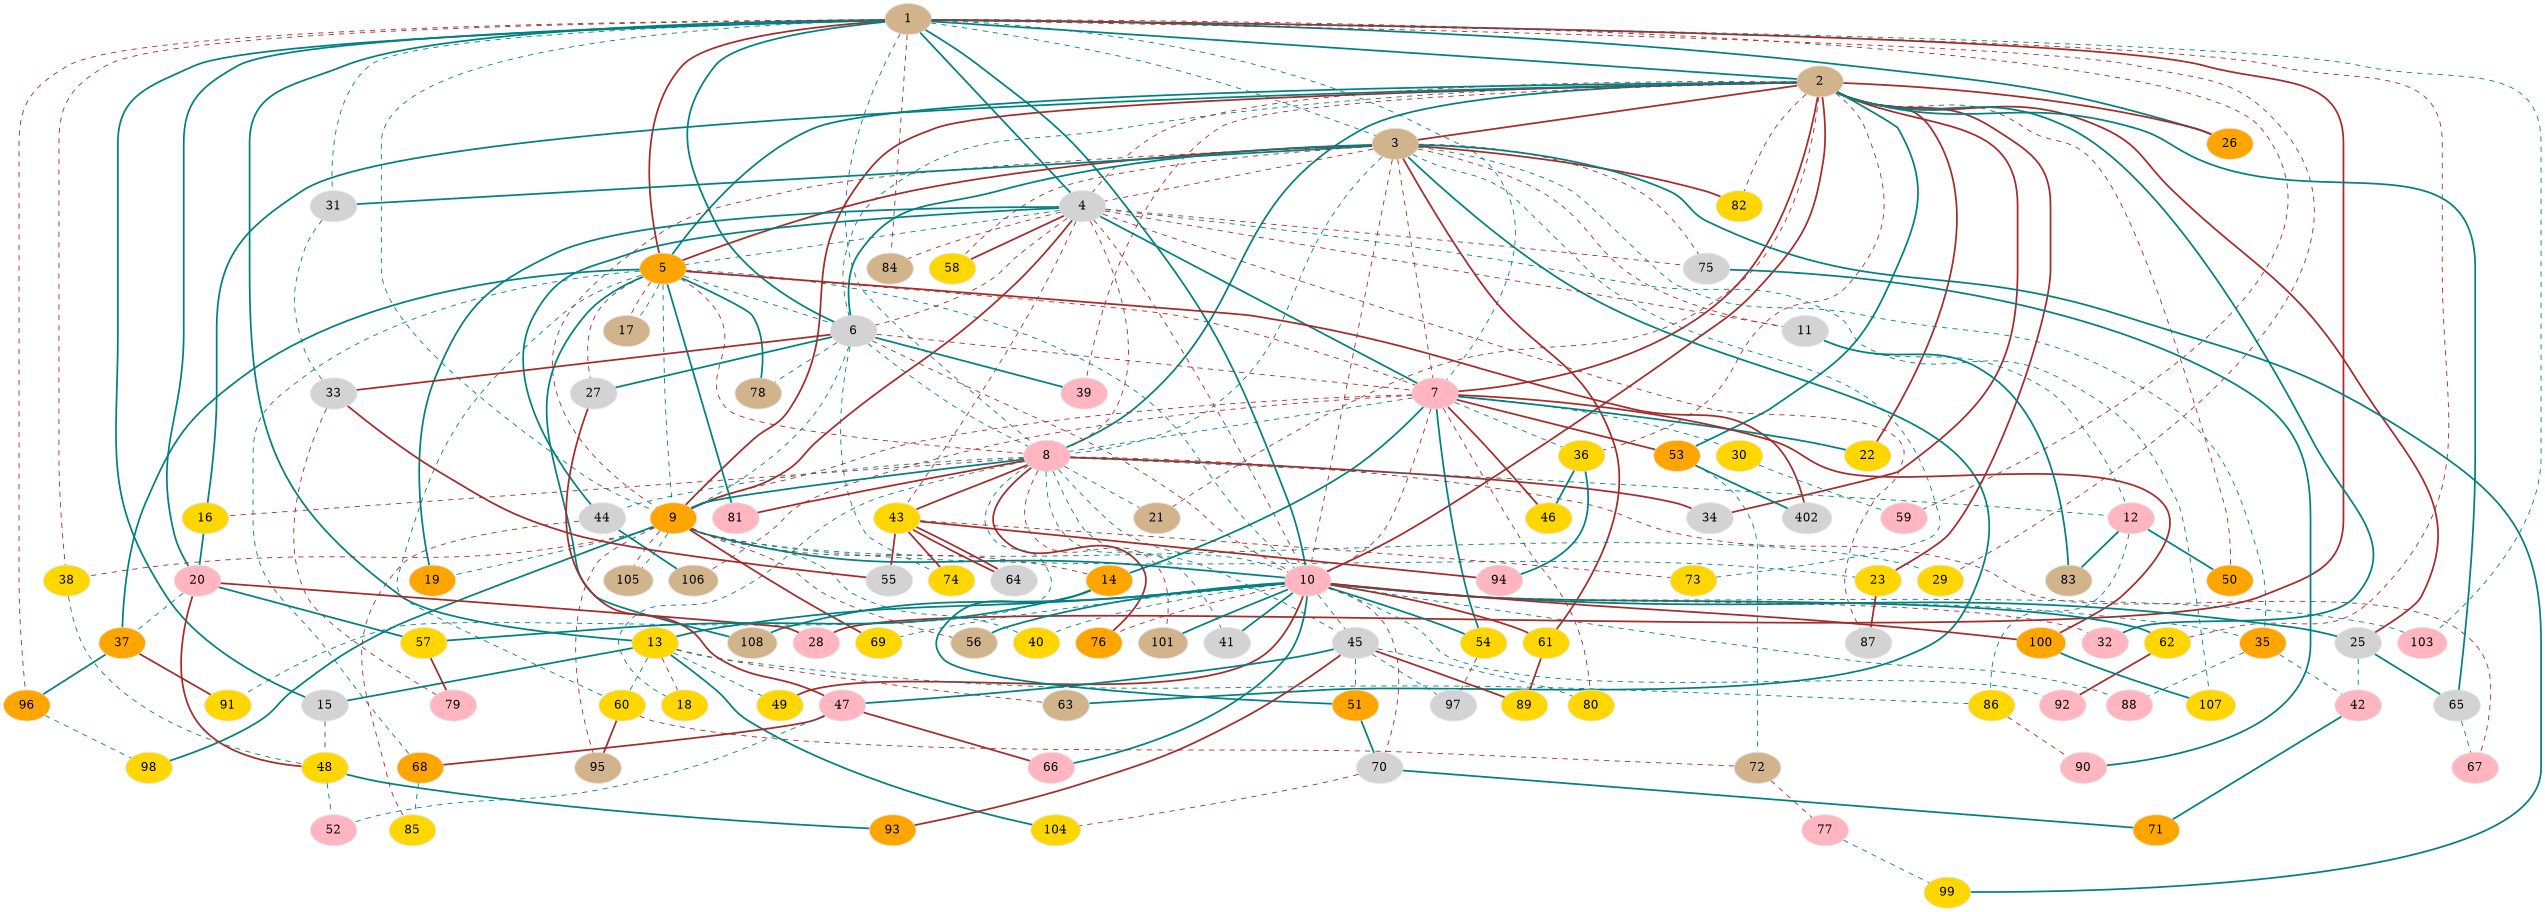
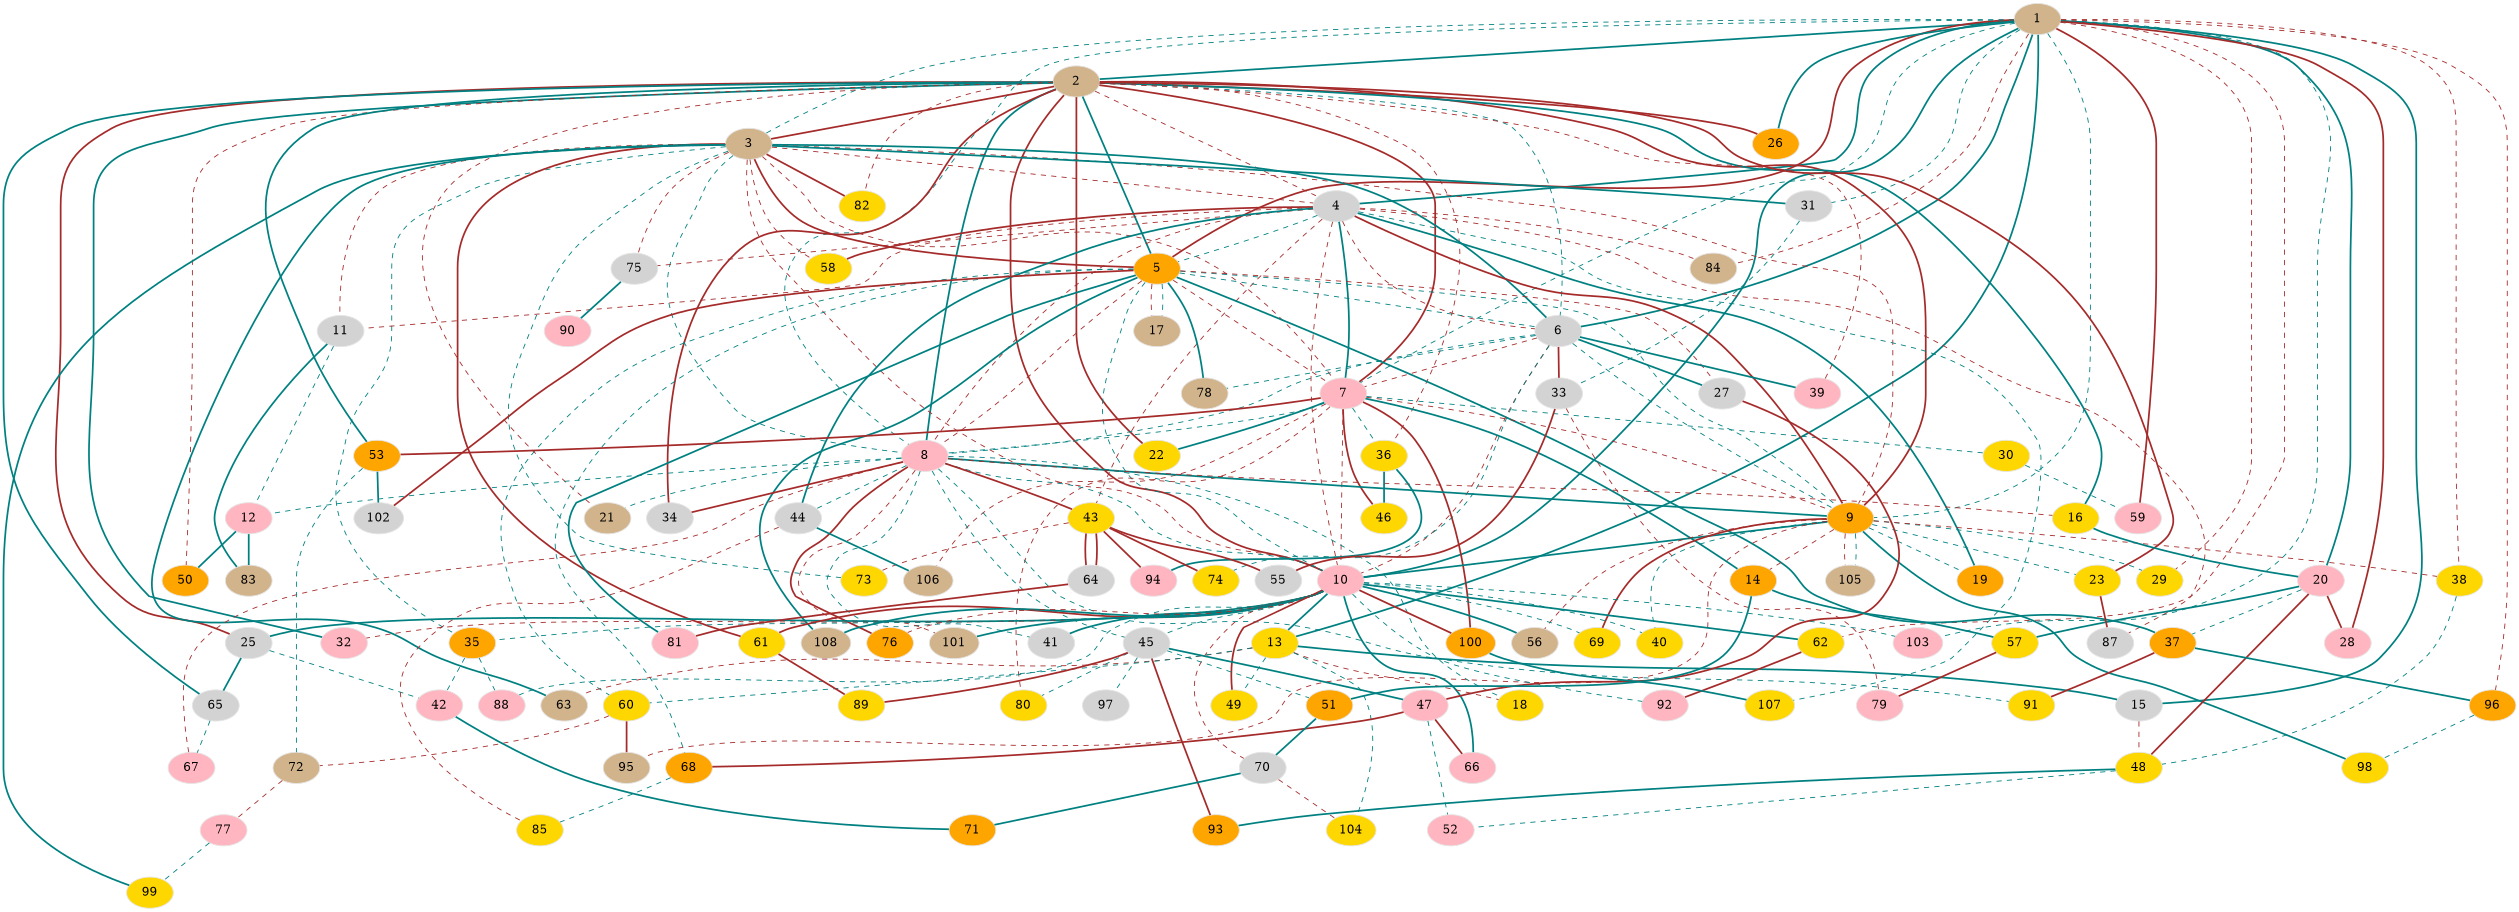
(1936, 55) -> (2156, 244)
(891, 486) -> (919, 602)
(1807, 518) -> (379, 518)
(1484, 643) -> none
(1992, 705) -> none
(839, 765) -> (1369, 709)
